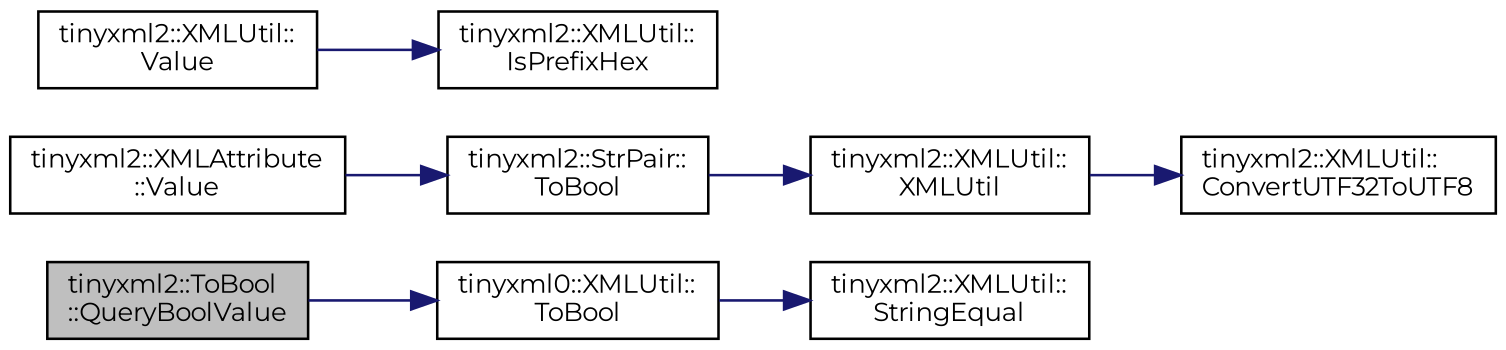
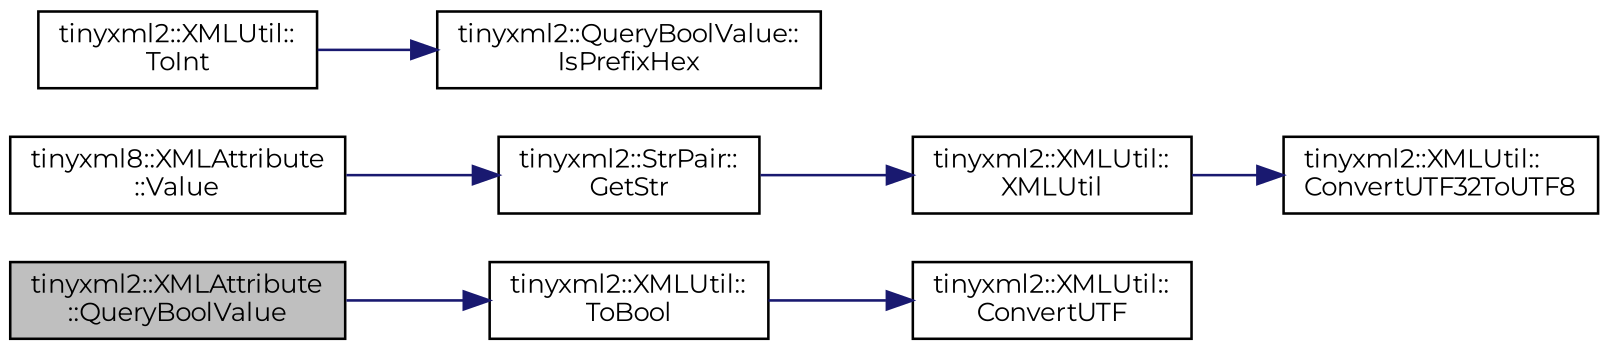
(178, 50) -> (178, 50)
(578, 50) -> (629, 50)
(178, 175) -> (178, 175)
(578, 175) -> (629, 175)
(178, 300) -> (178, 300)
(578, 300) -> (629, 300)
(950, 300) -> (1052, 300)
